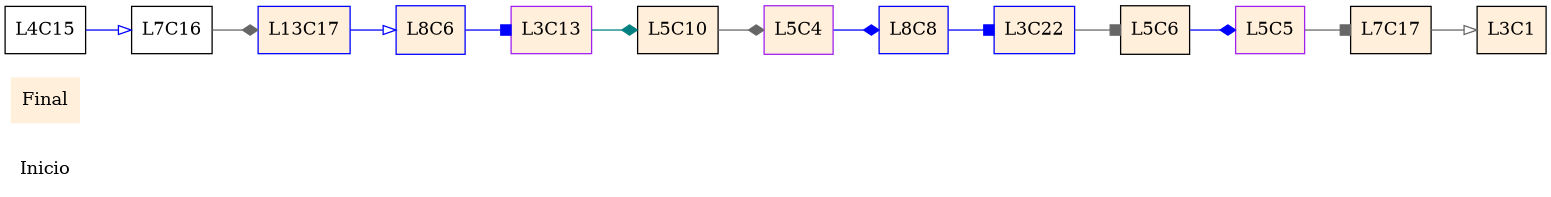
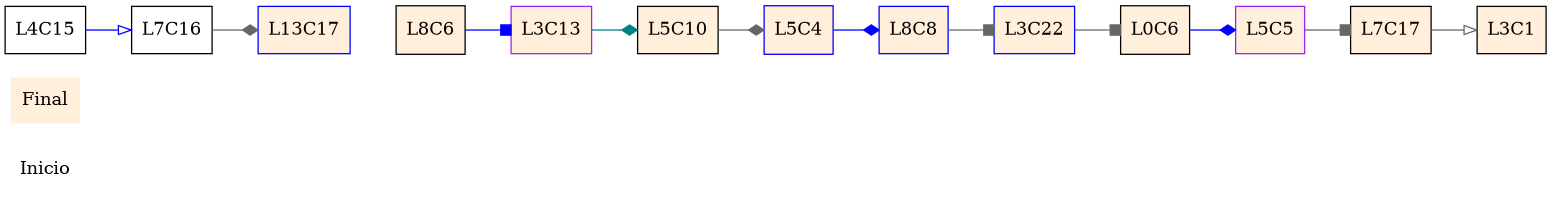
(366, 30) -> none
(431, 30) -> (431, 30)
(799, 30) -> (799, 30)
(965, 30) -> (965, 30)
(1155, 30) -> (1155, 30)
